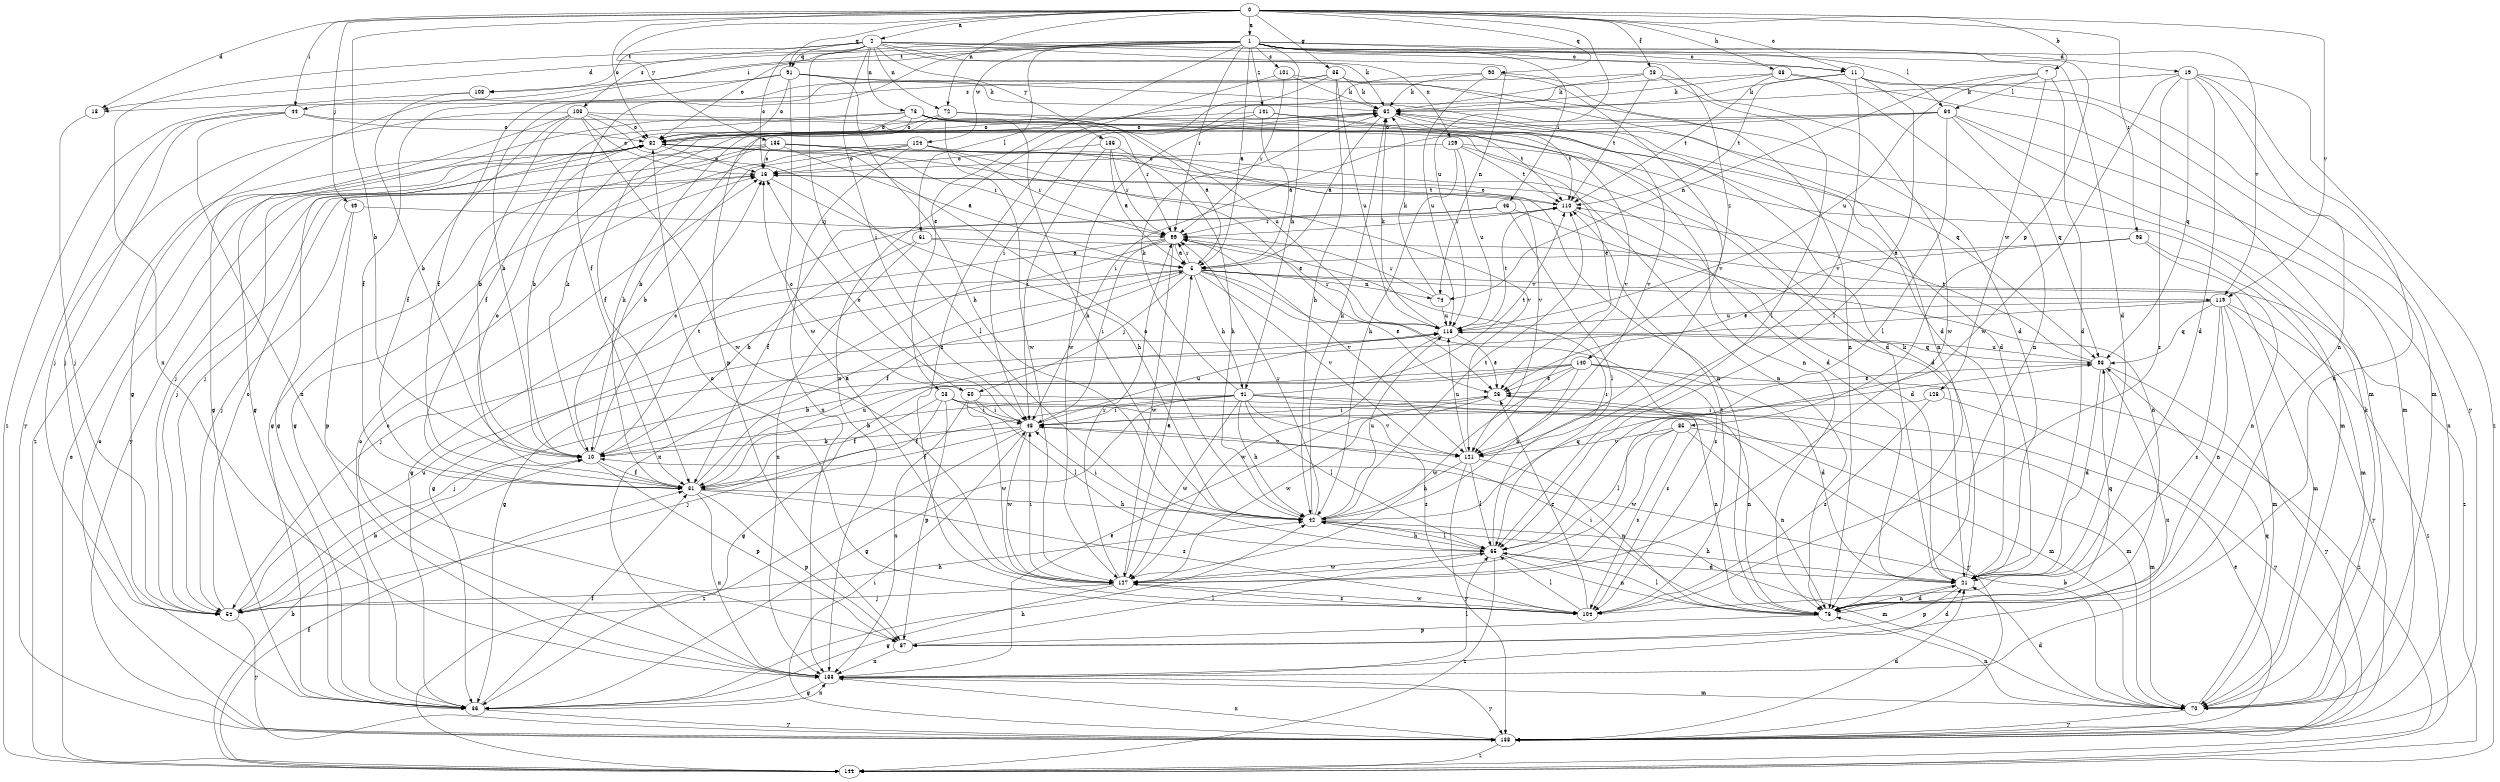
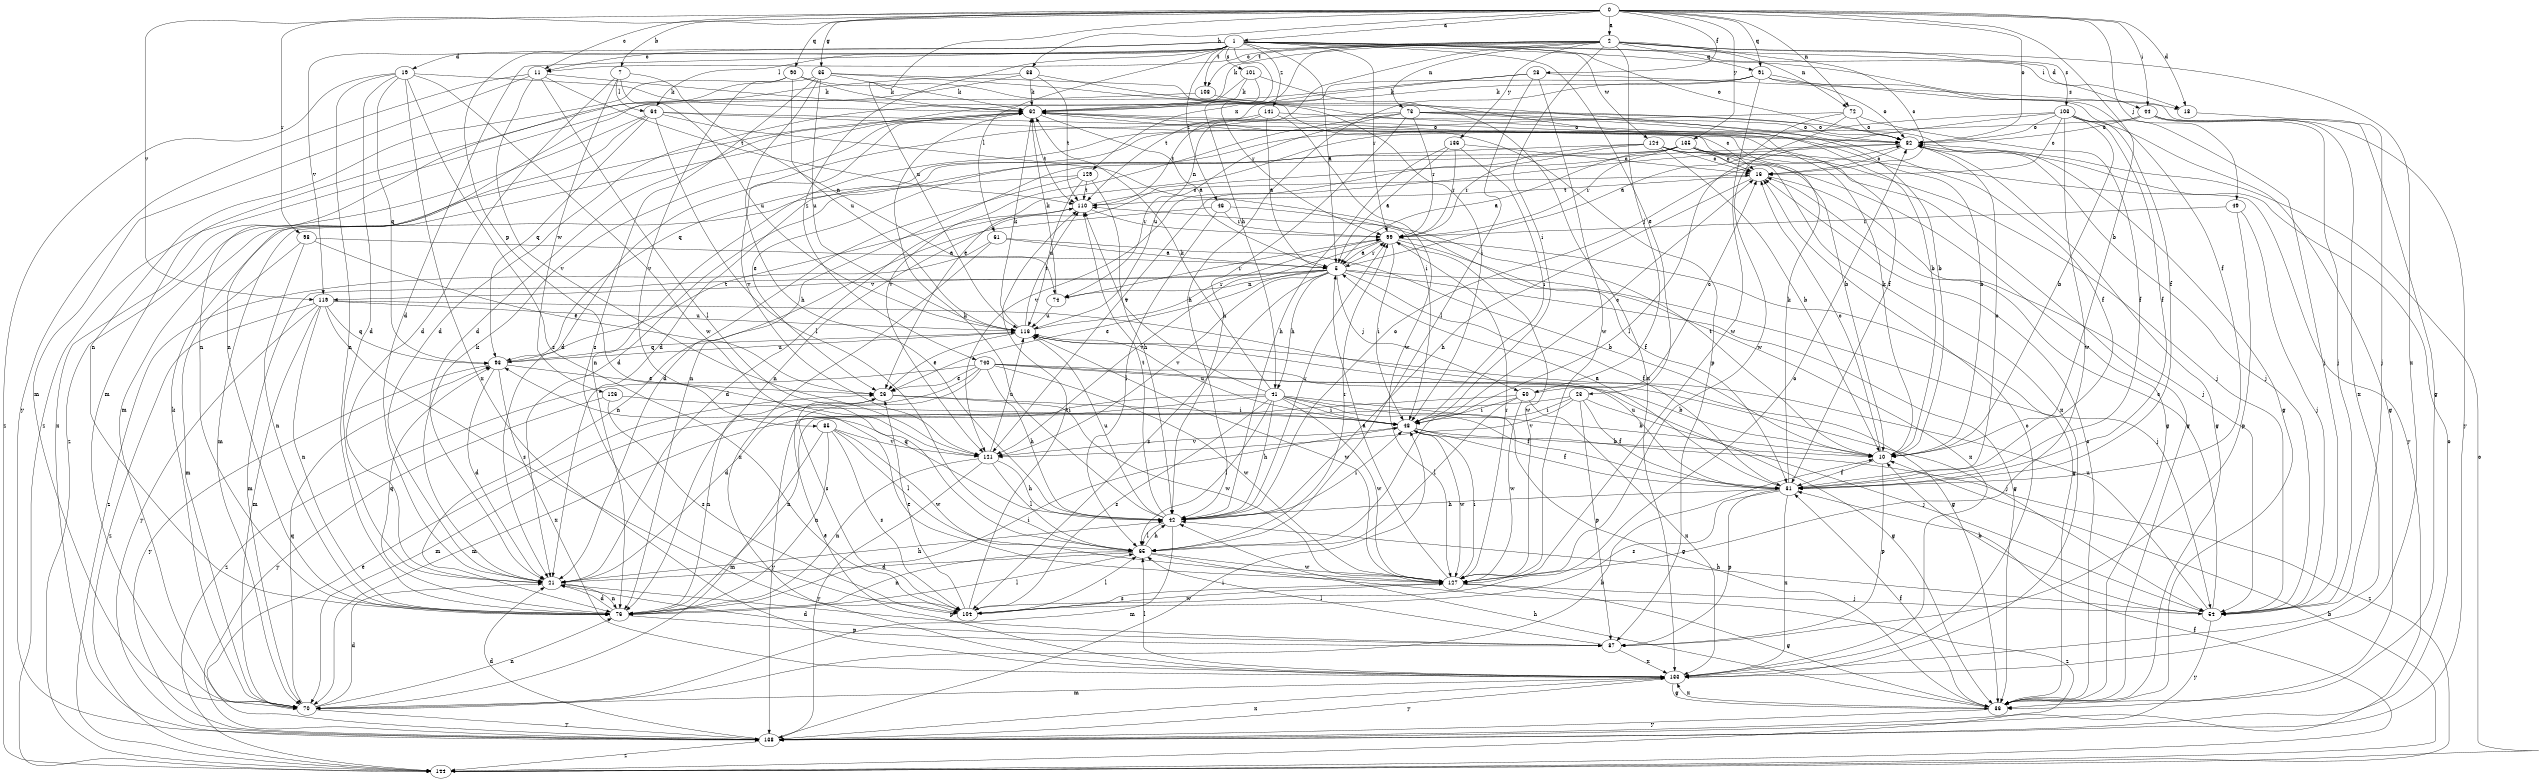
(1093, 160) -> (1221, 128)
(1581, 363) -> (985, 363)
